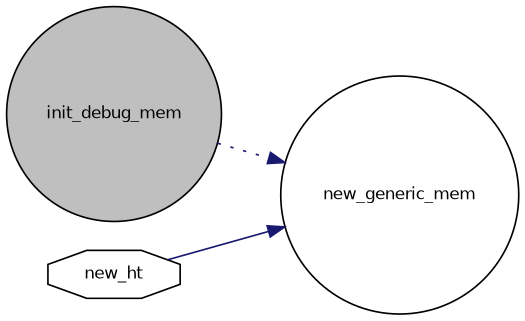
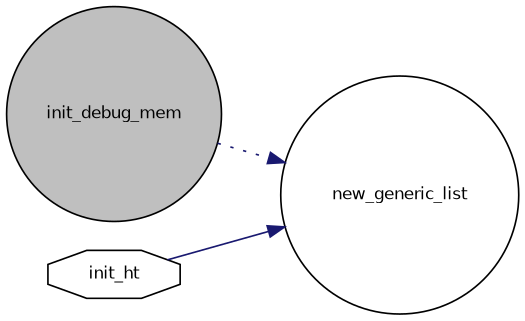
(400, 195) -> (400, 195)
(114, 274) -> (114, 274)
